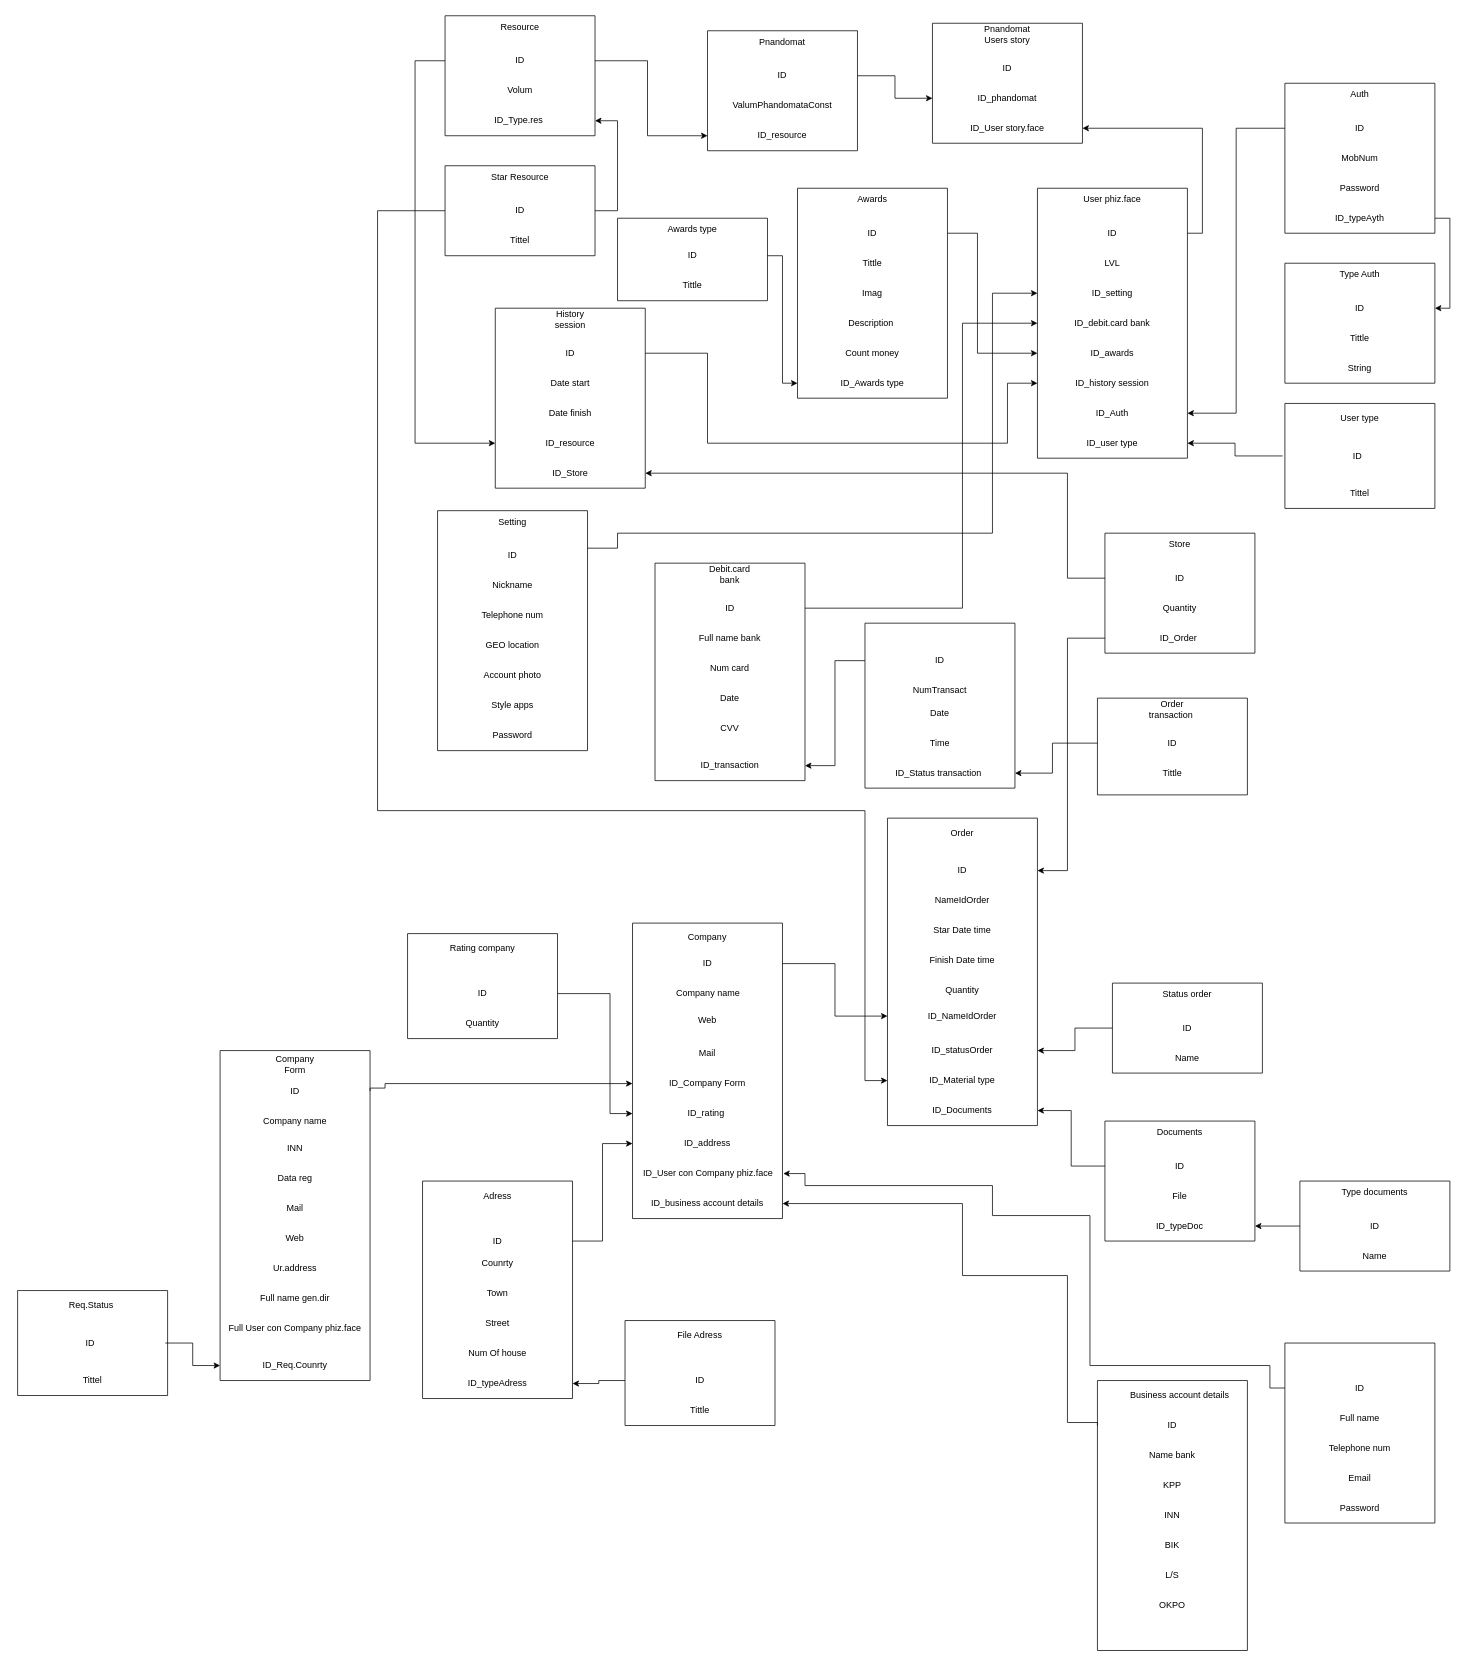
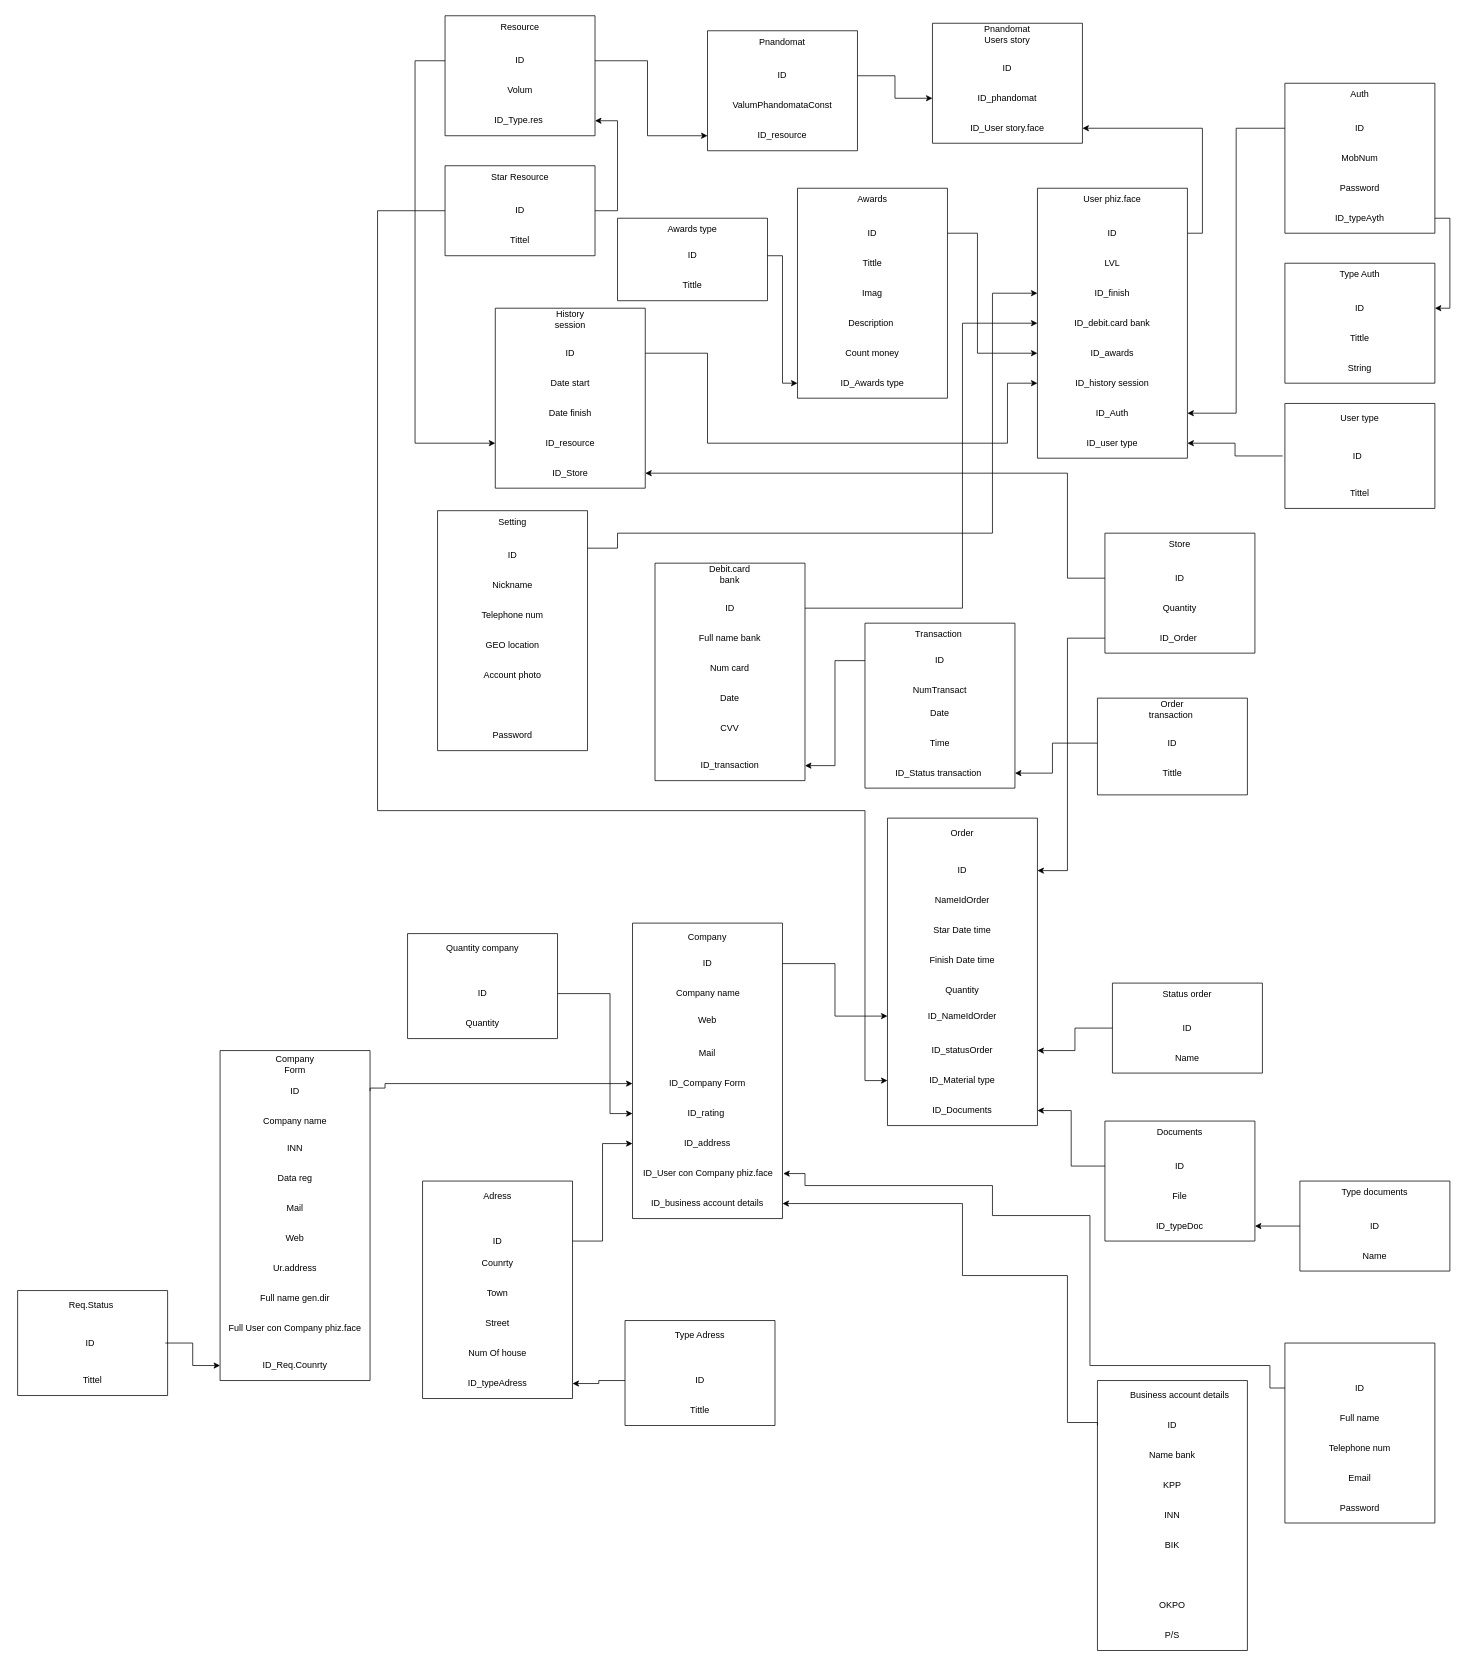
(1113, 293) -> (1113, 293)
none -> (940, 634)
(513, 705) -> none
(483, 948) -> (483, 948)
(700, 1335) -> (700, 1335)
(1173, 1575) -> none
none -> (1173, 1635)
